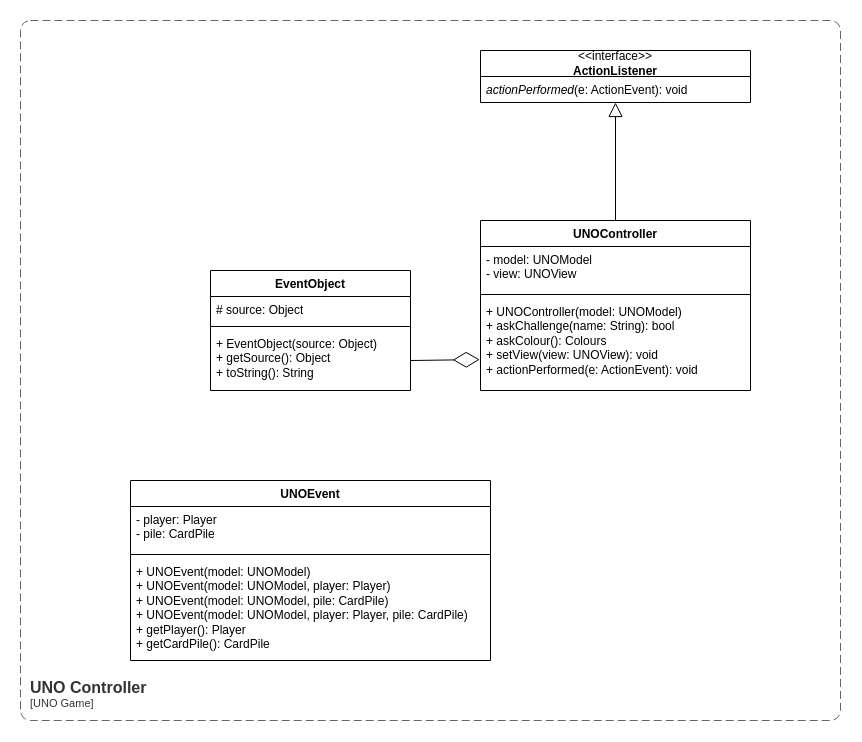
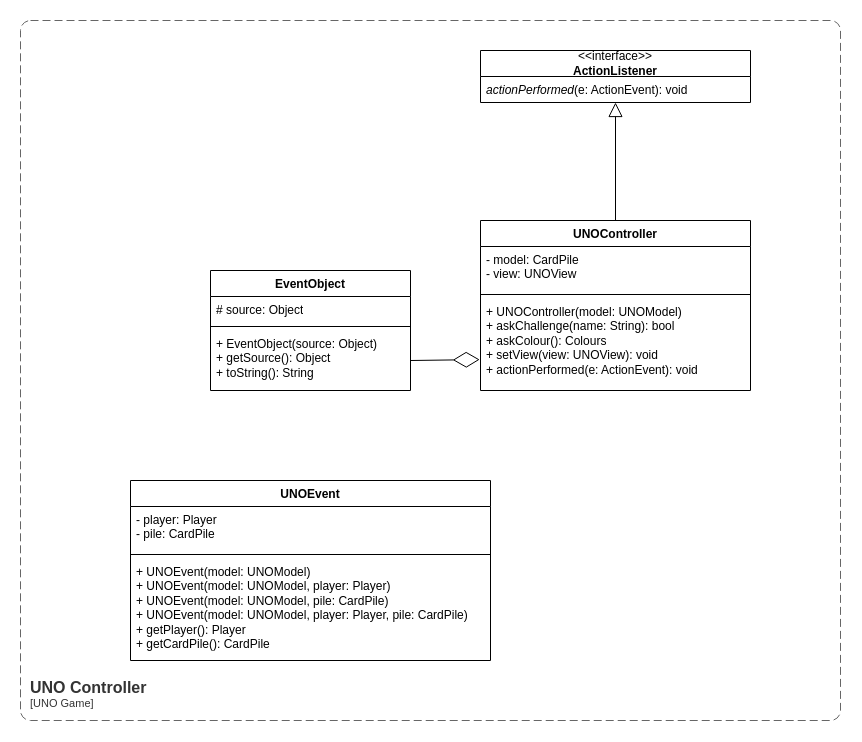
(536, 268) -> (534, 268)
